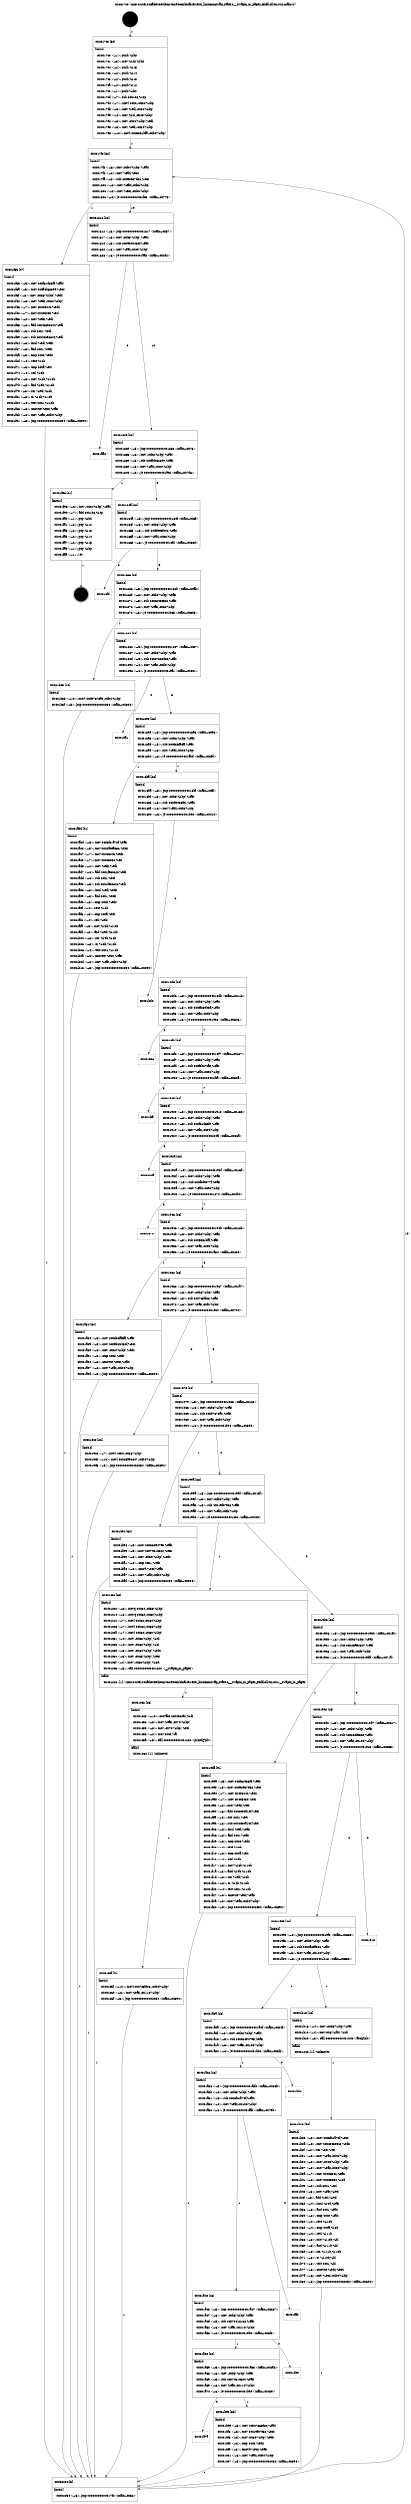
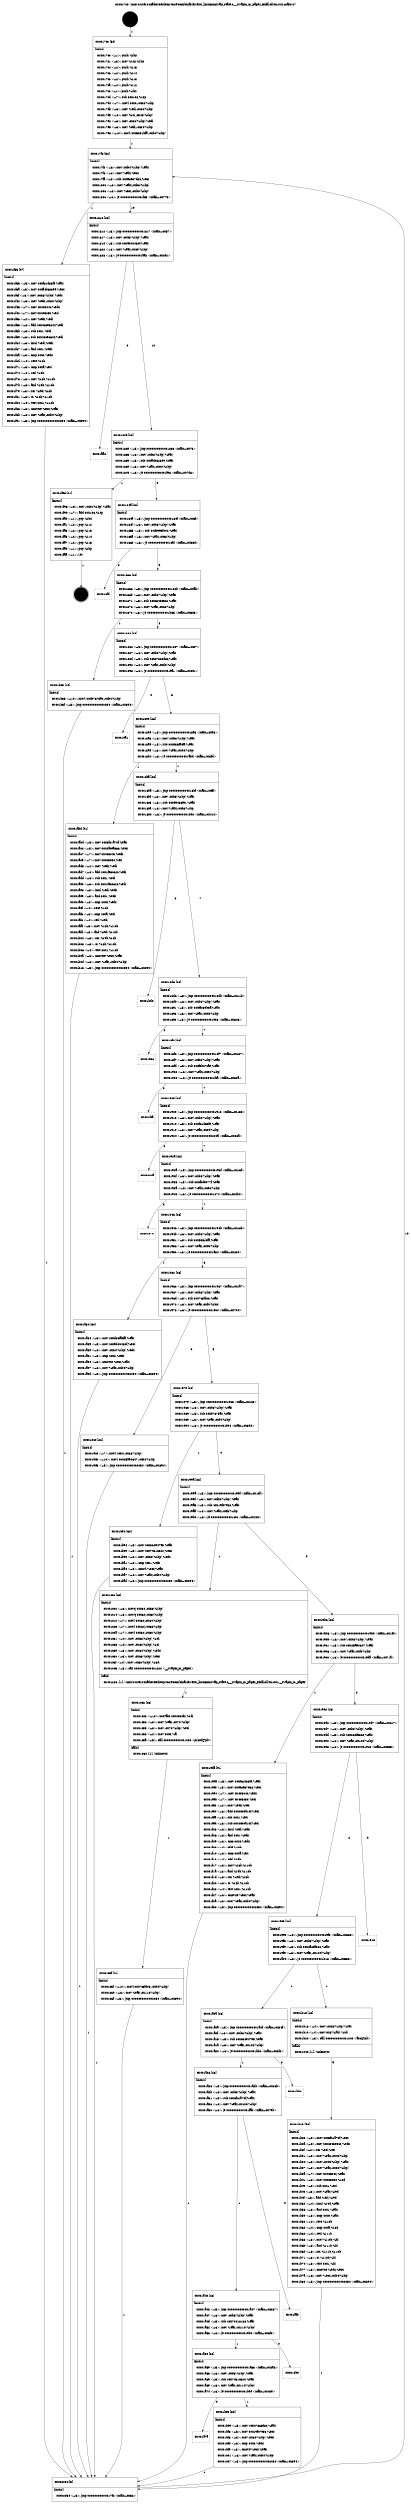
none -> (158, 622)
none -> (189, 898)
(333, 2063) -> (333, 2063)
